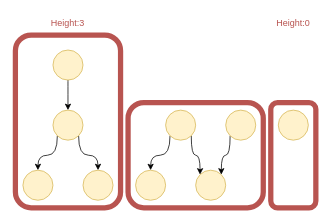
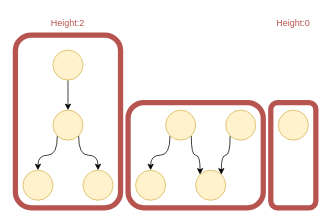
(68, 24) -> (68, 24)
